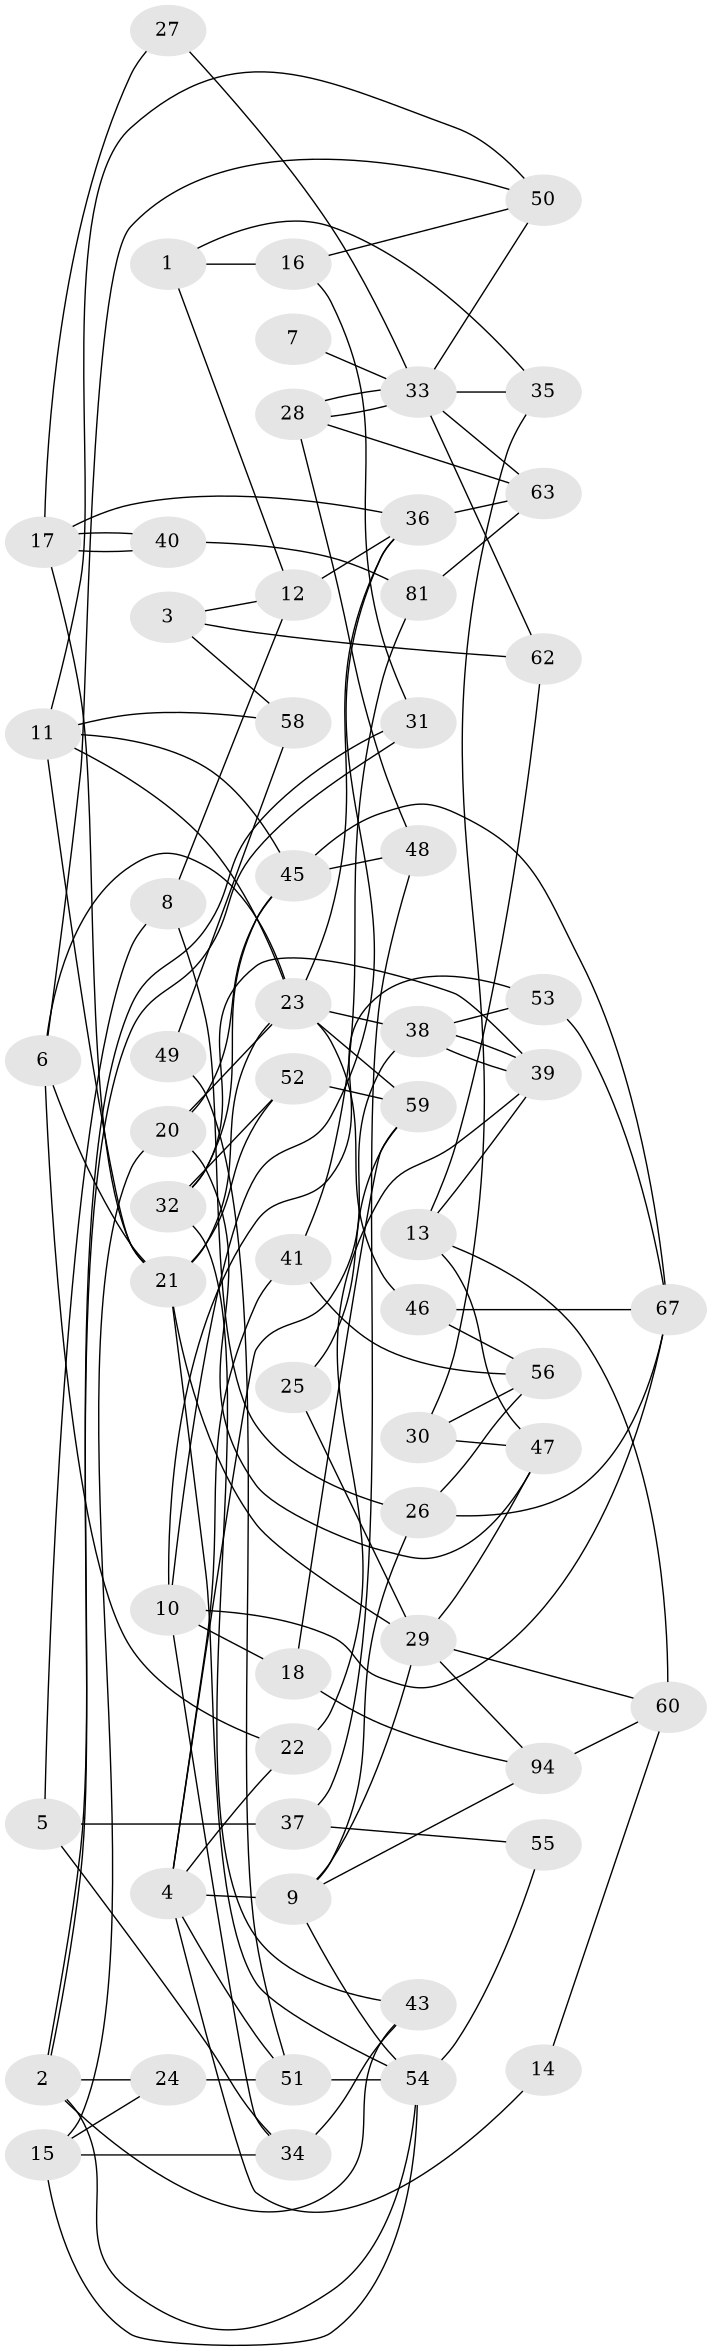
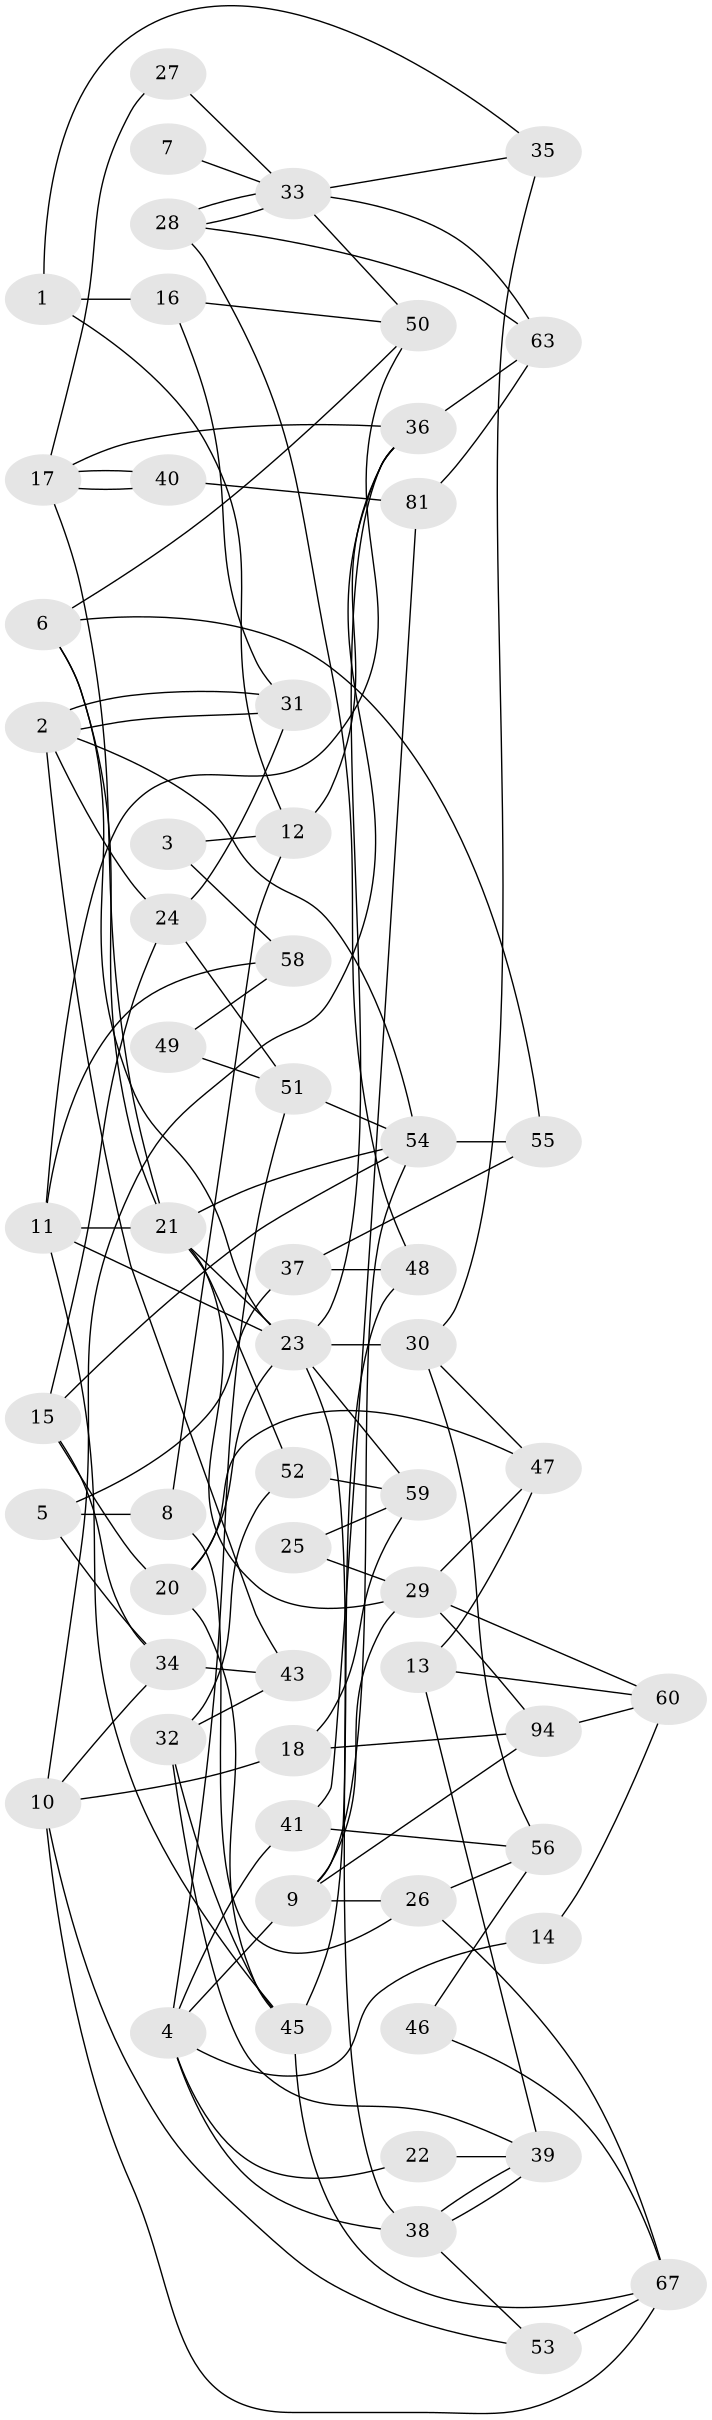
(544, 659) -> none
none -> (243, 818)
(356, 1157) -> (355, 1345)
(75, 1432) -> (414, 758)
